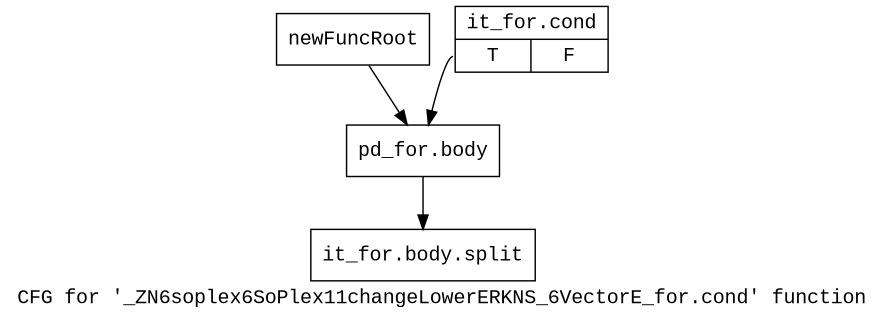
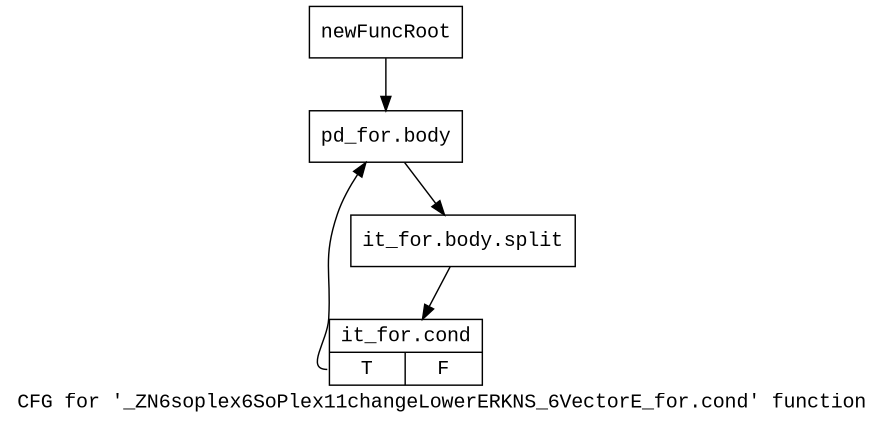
none -> (440, 287)
